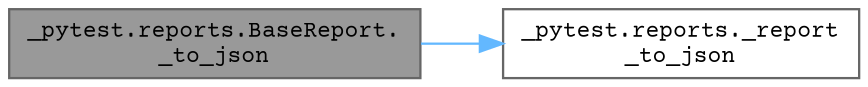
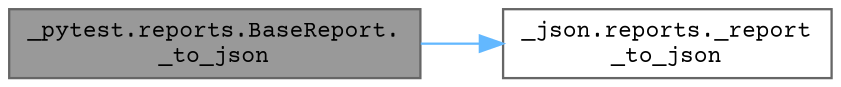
(681, 44) -> (667, 44)
